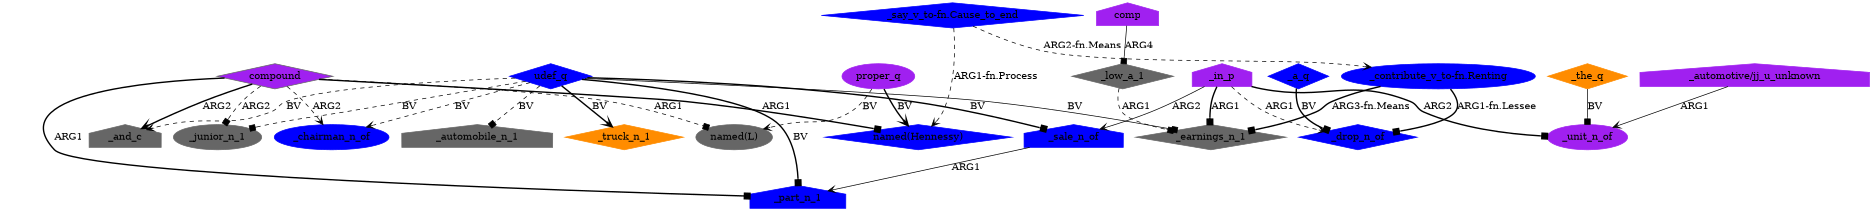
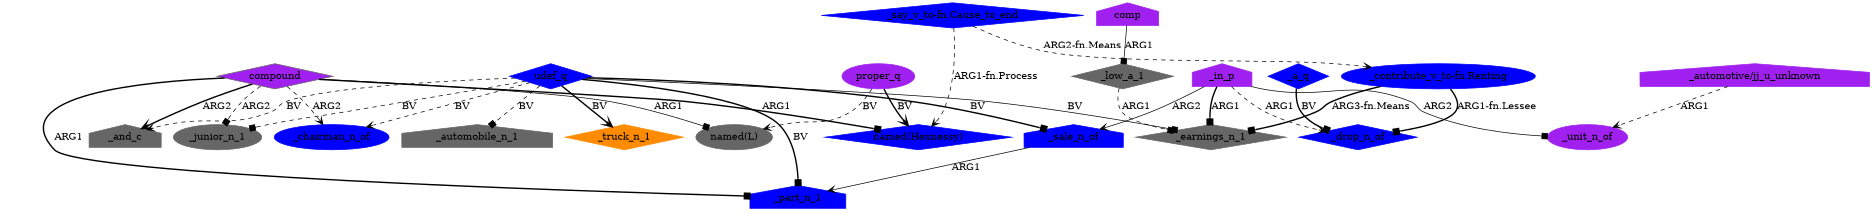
(1139, 46) -> (1139, 46)
(1587, 76) -> none
(1399, 98) -> (1399, 98)
(599, 100) -> (599, 100)
(1674, 106) -> (1674, 106)
